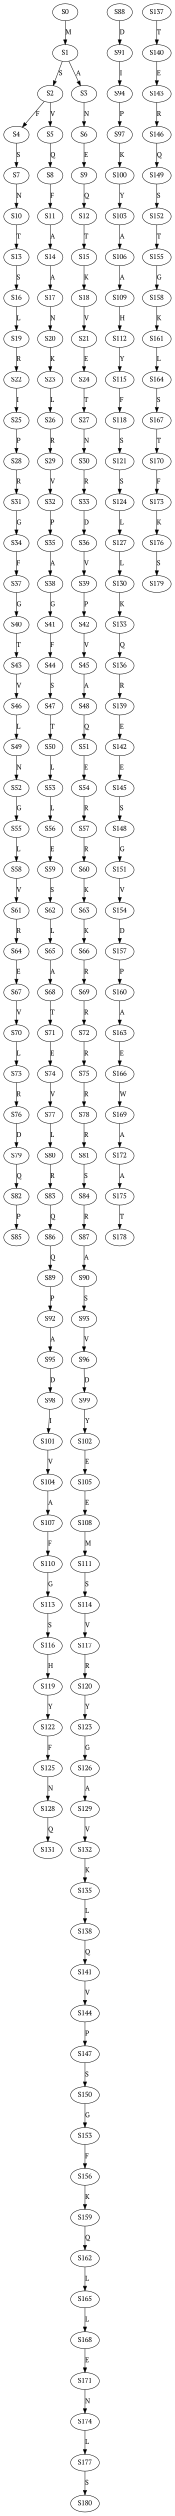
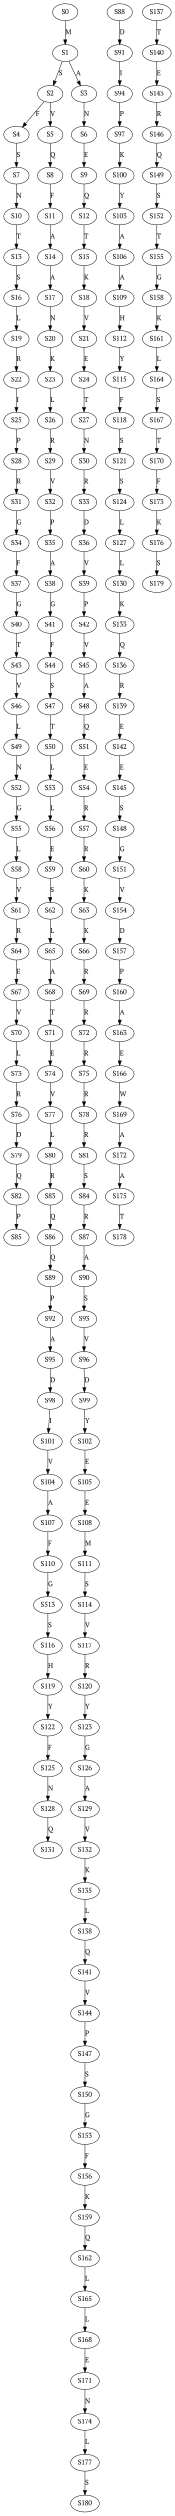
(48, 1605) -> (48, 1605)
